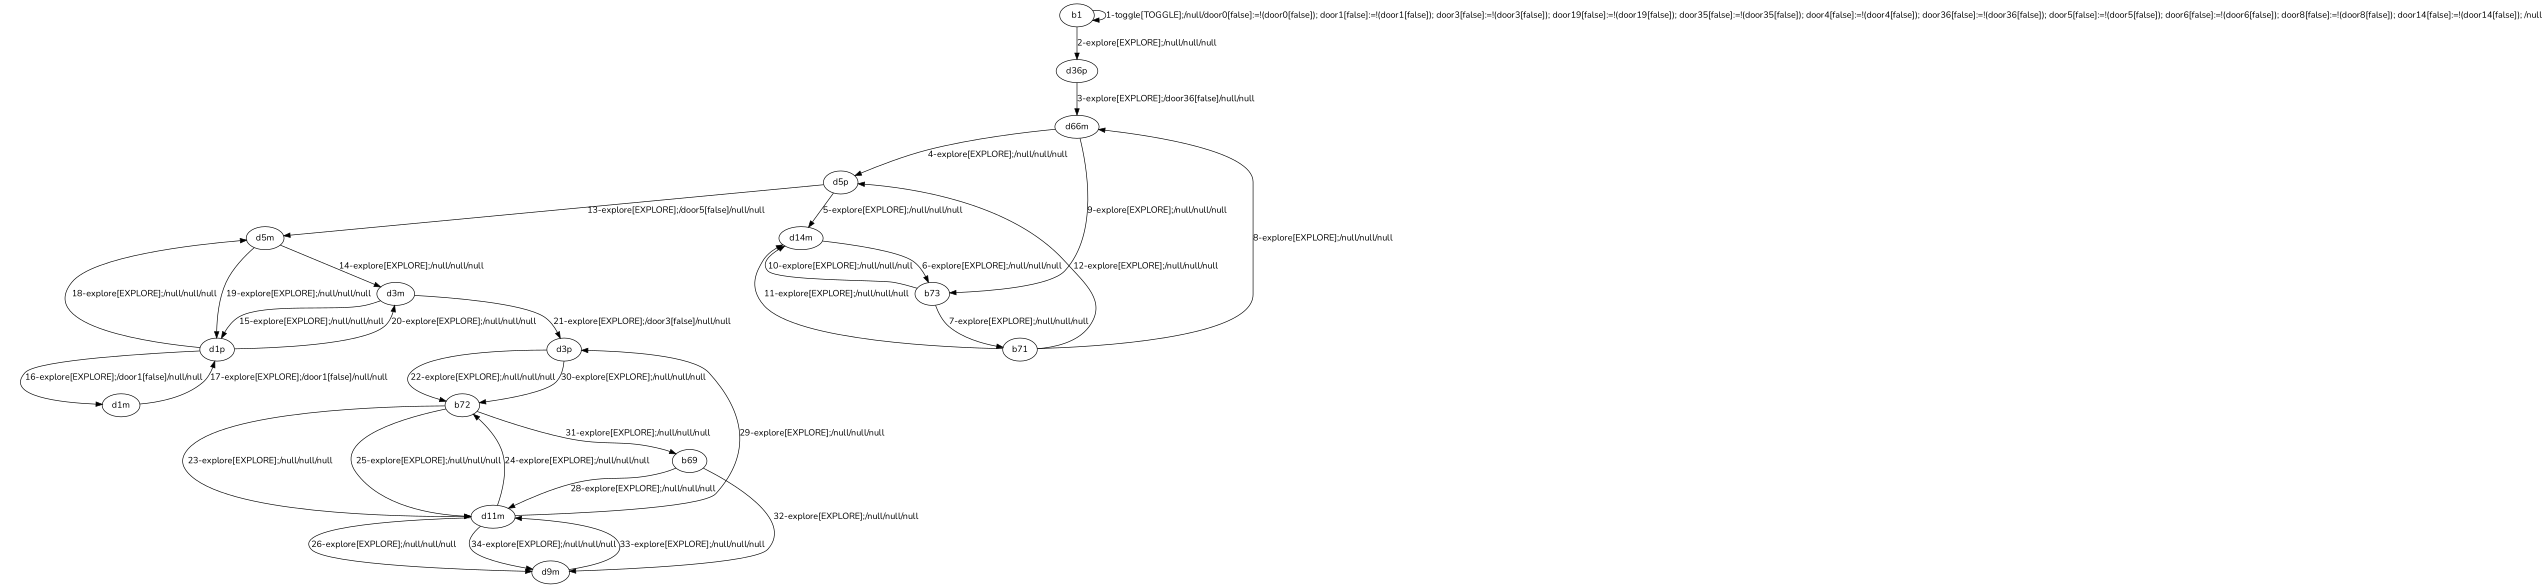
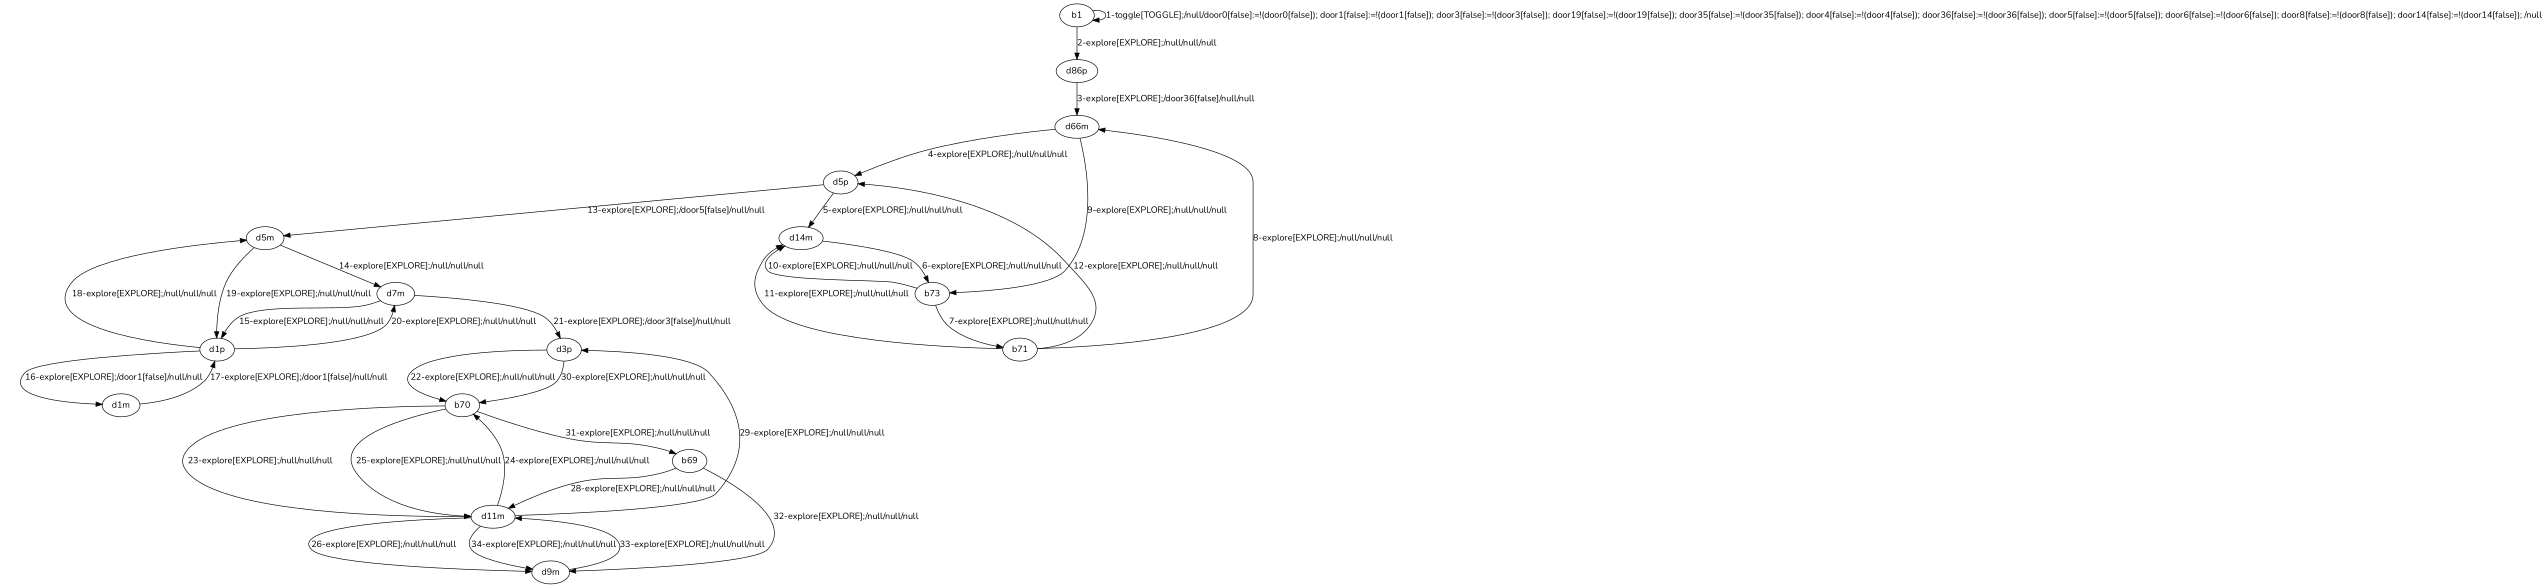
(1077, 71) -> (1077, 71)
(396, 294) -> (396, 294)
(462, 405) -> (462, 405)
